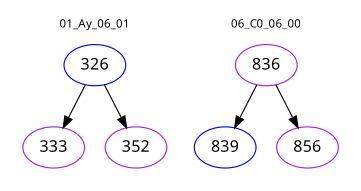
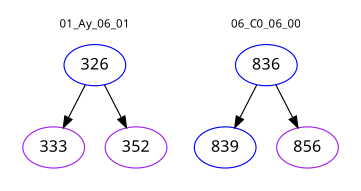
(266, 65) -> (266, 65)
